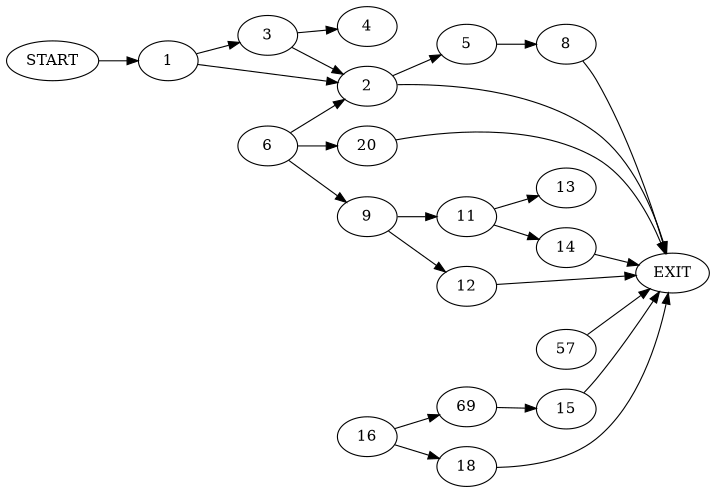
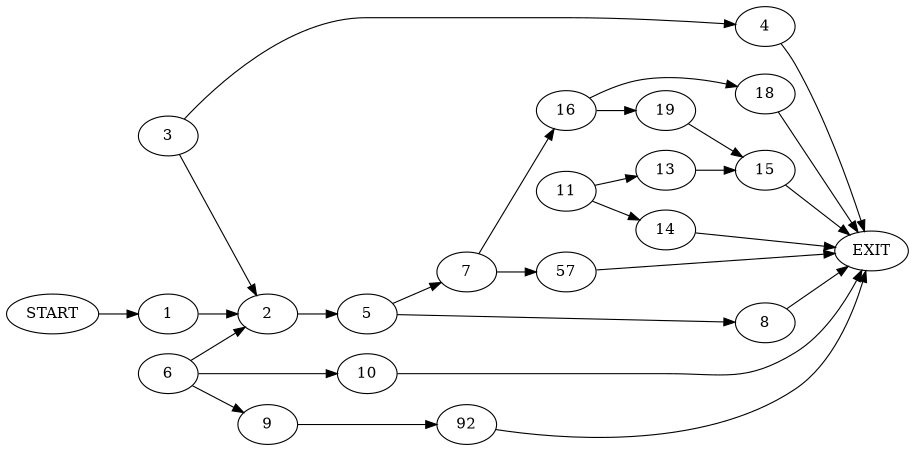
(213, 49) -> none
(563, 114) -> (827, 129)
(367, 146) -> (367, 374)
none -> (710, 170)
(412, 217) -> none
none -> (467, 272)
(467, 286) -> (467, 425)
(467, 407) -> (666, 111)
